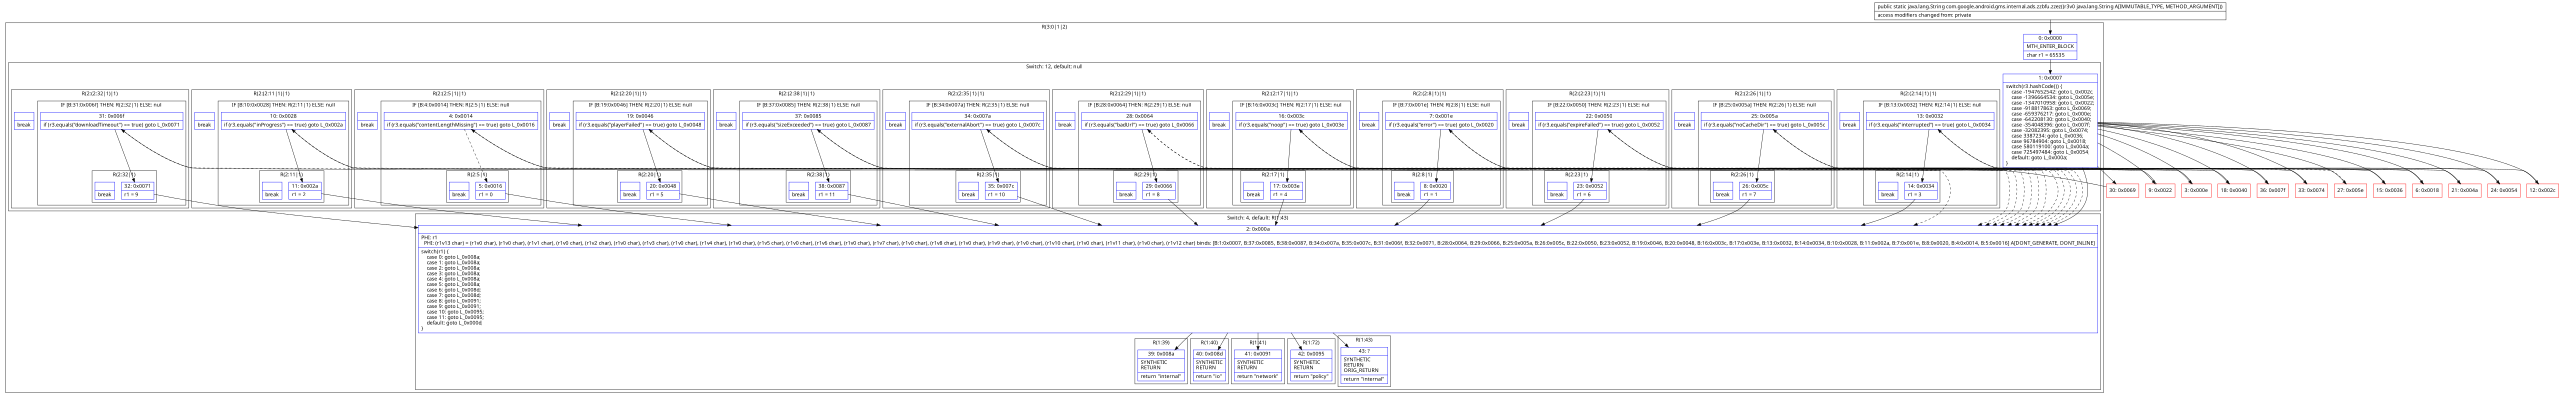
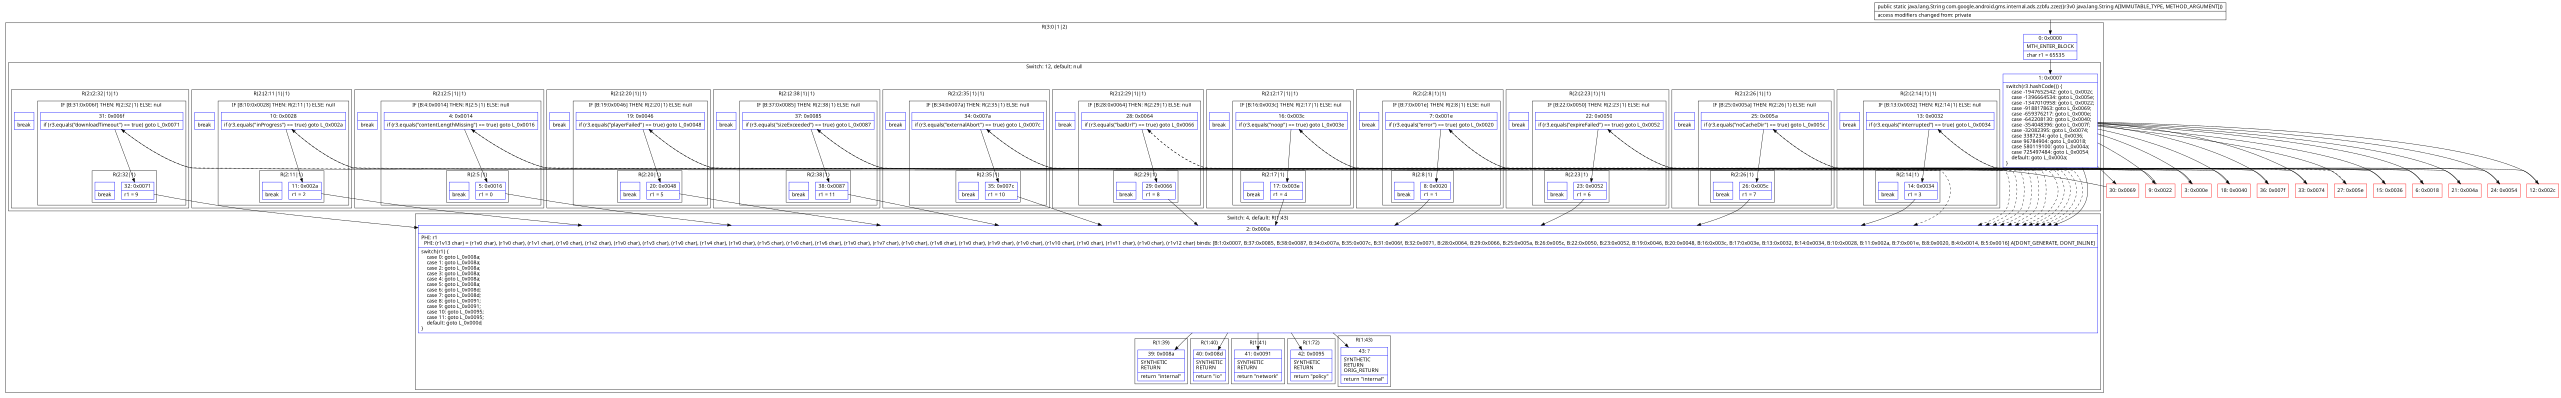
(475, 154) -> (475, 154)
